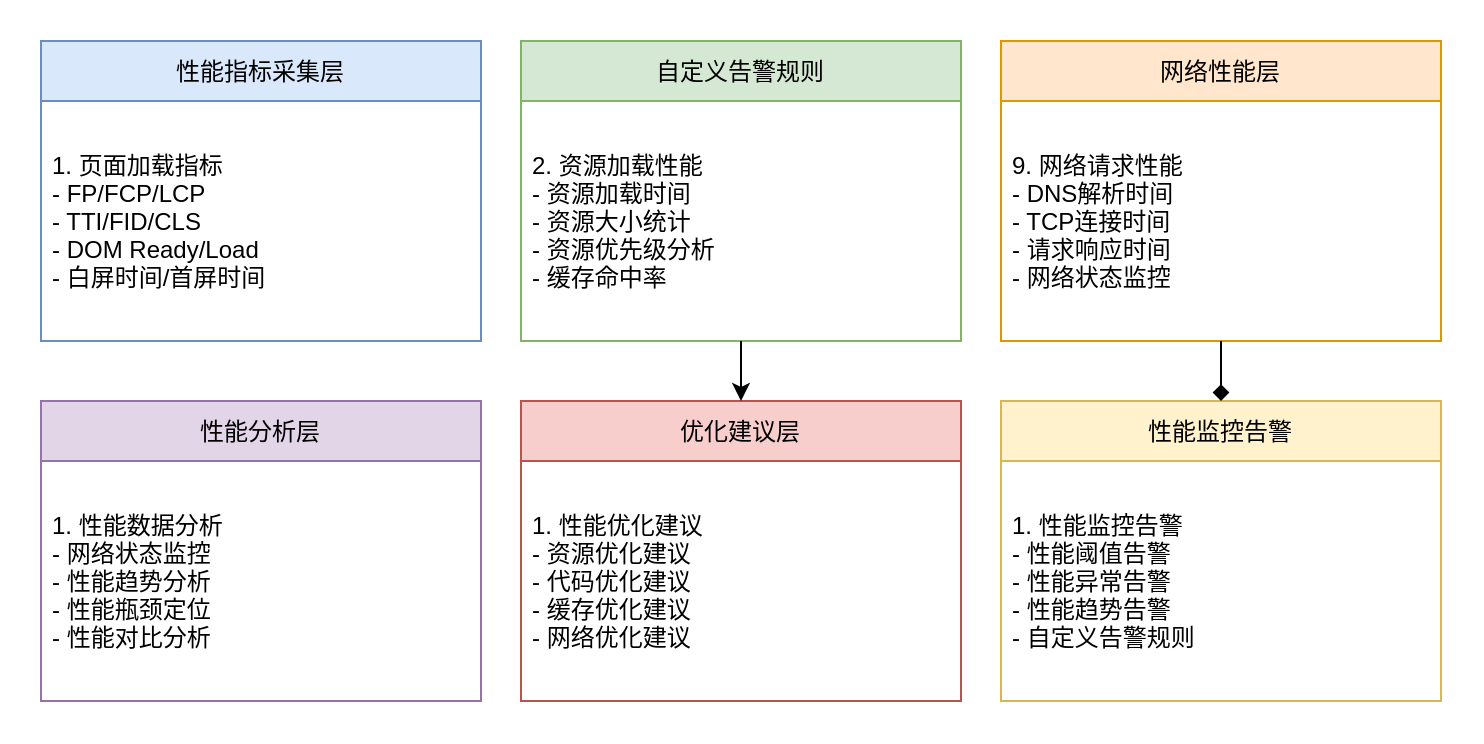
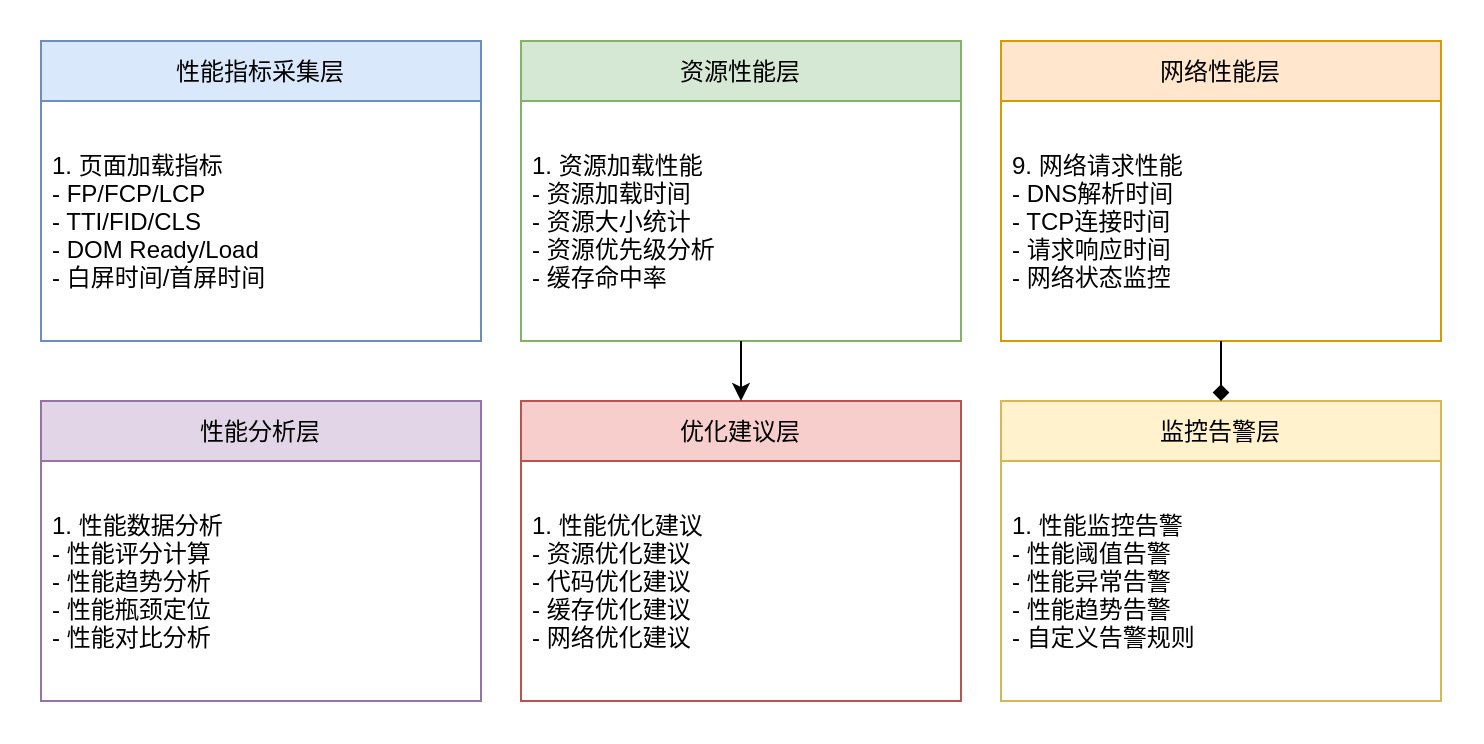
(740, 72) -> (740, 72)
(618, 166) -> (618, 166)
(1220, 432) -> (1220, 432)
(138, 526) -> (138, 526)
